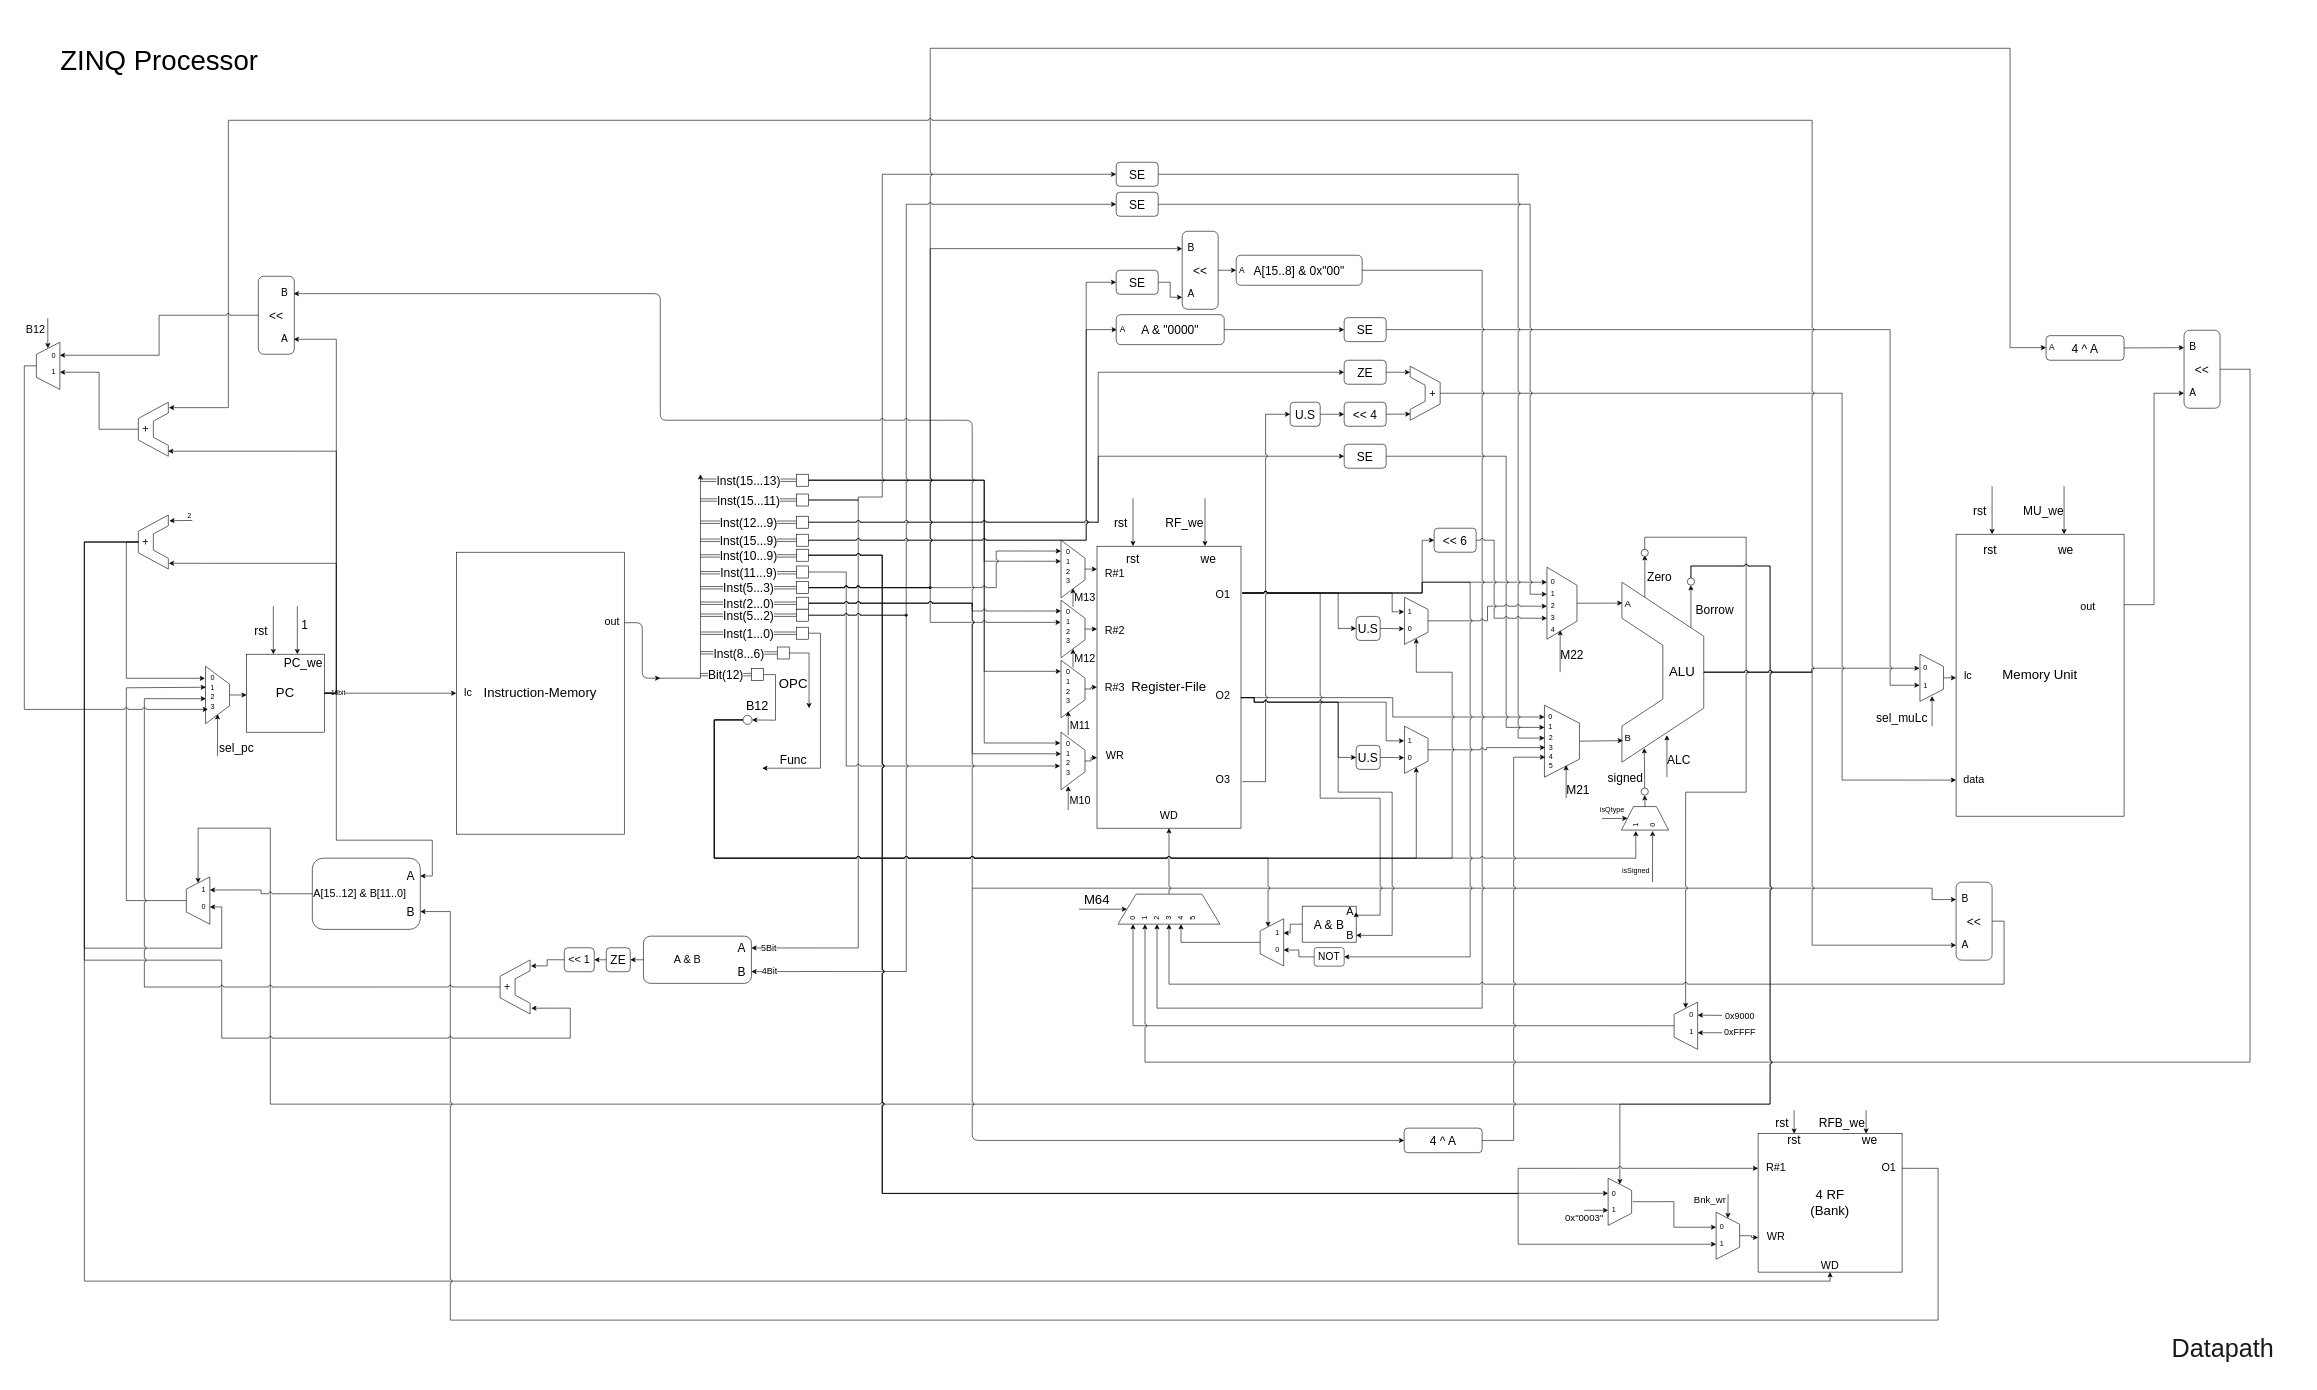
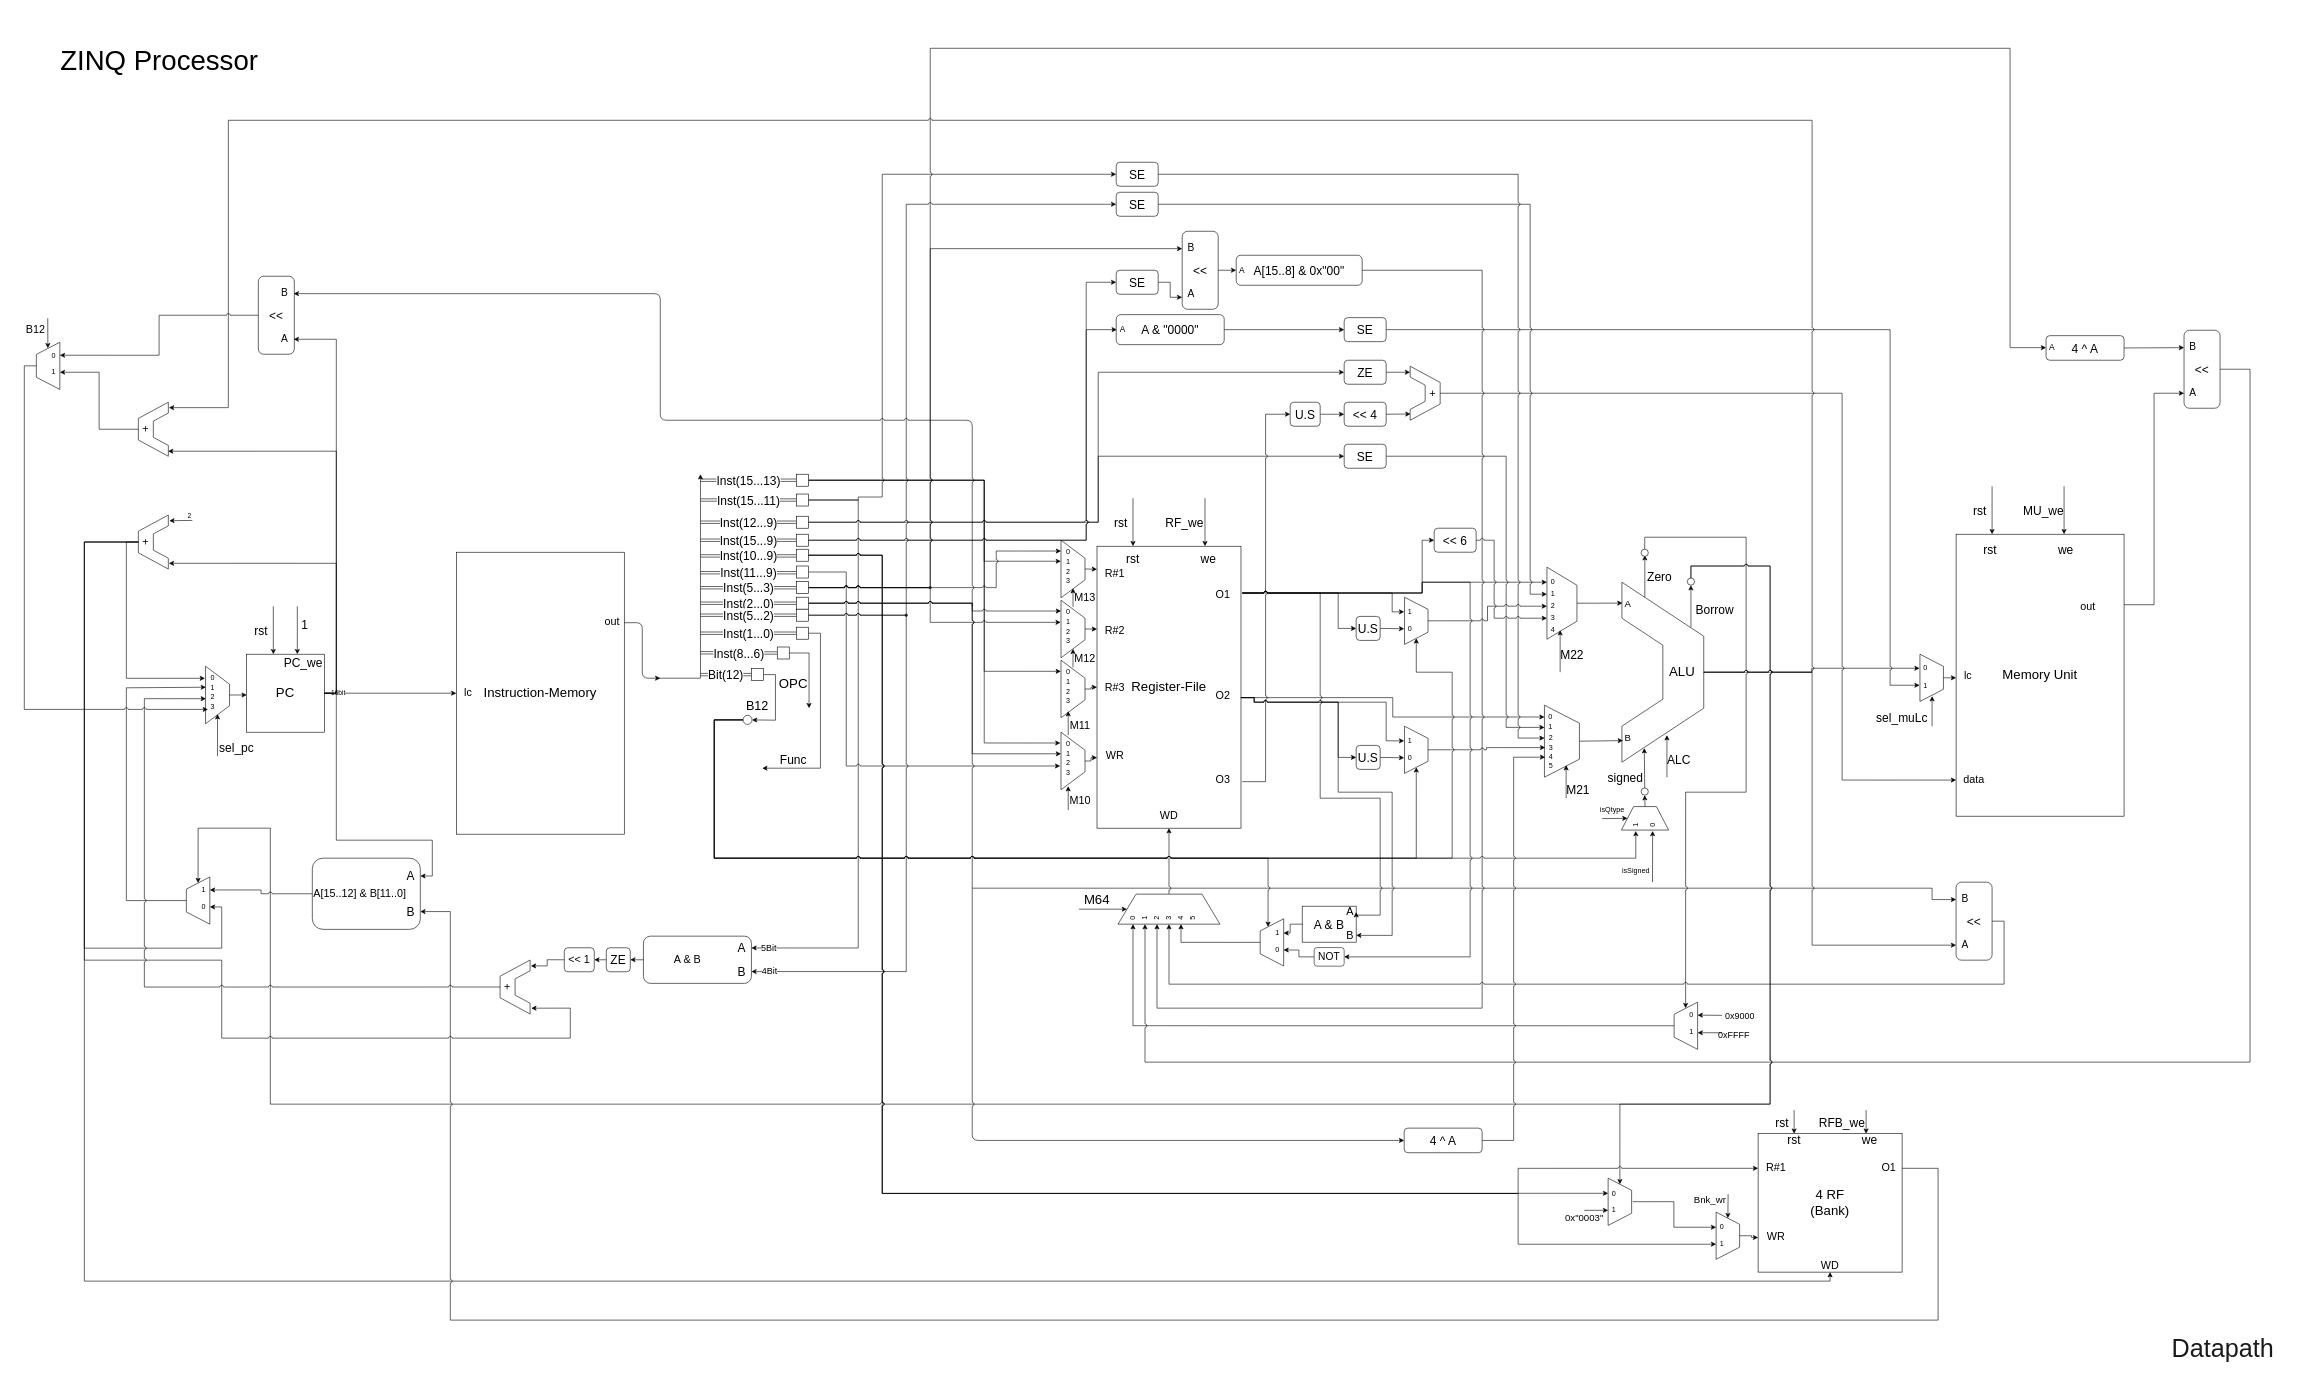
(1740, 1032) -> (1734, 1035)
